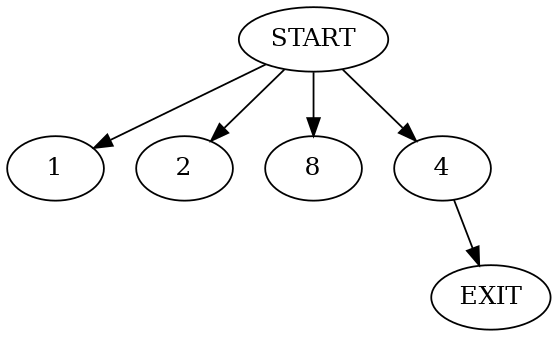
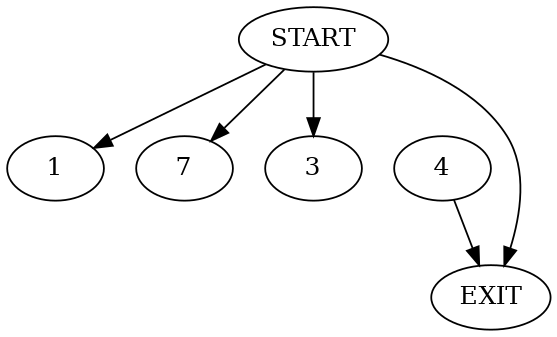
(373, 99) -> (496, 121)
(185, 168) -> (185, 168)
(314, 168) -> (314, 168)
